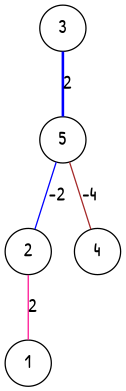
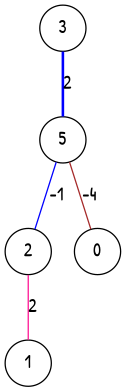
(57, 196) -> (57, 196)
(98, 252) -> (98, 252)
